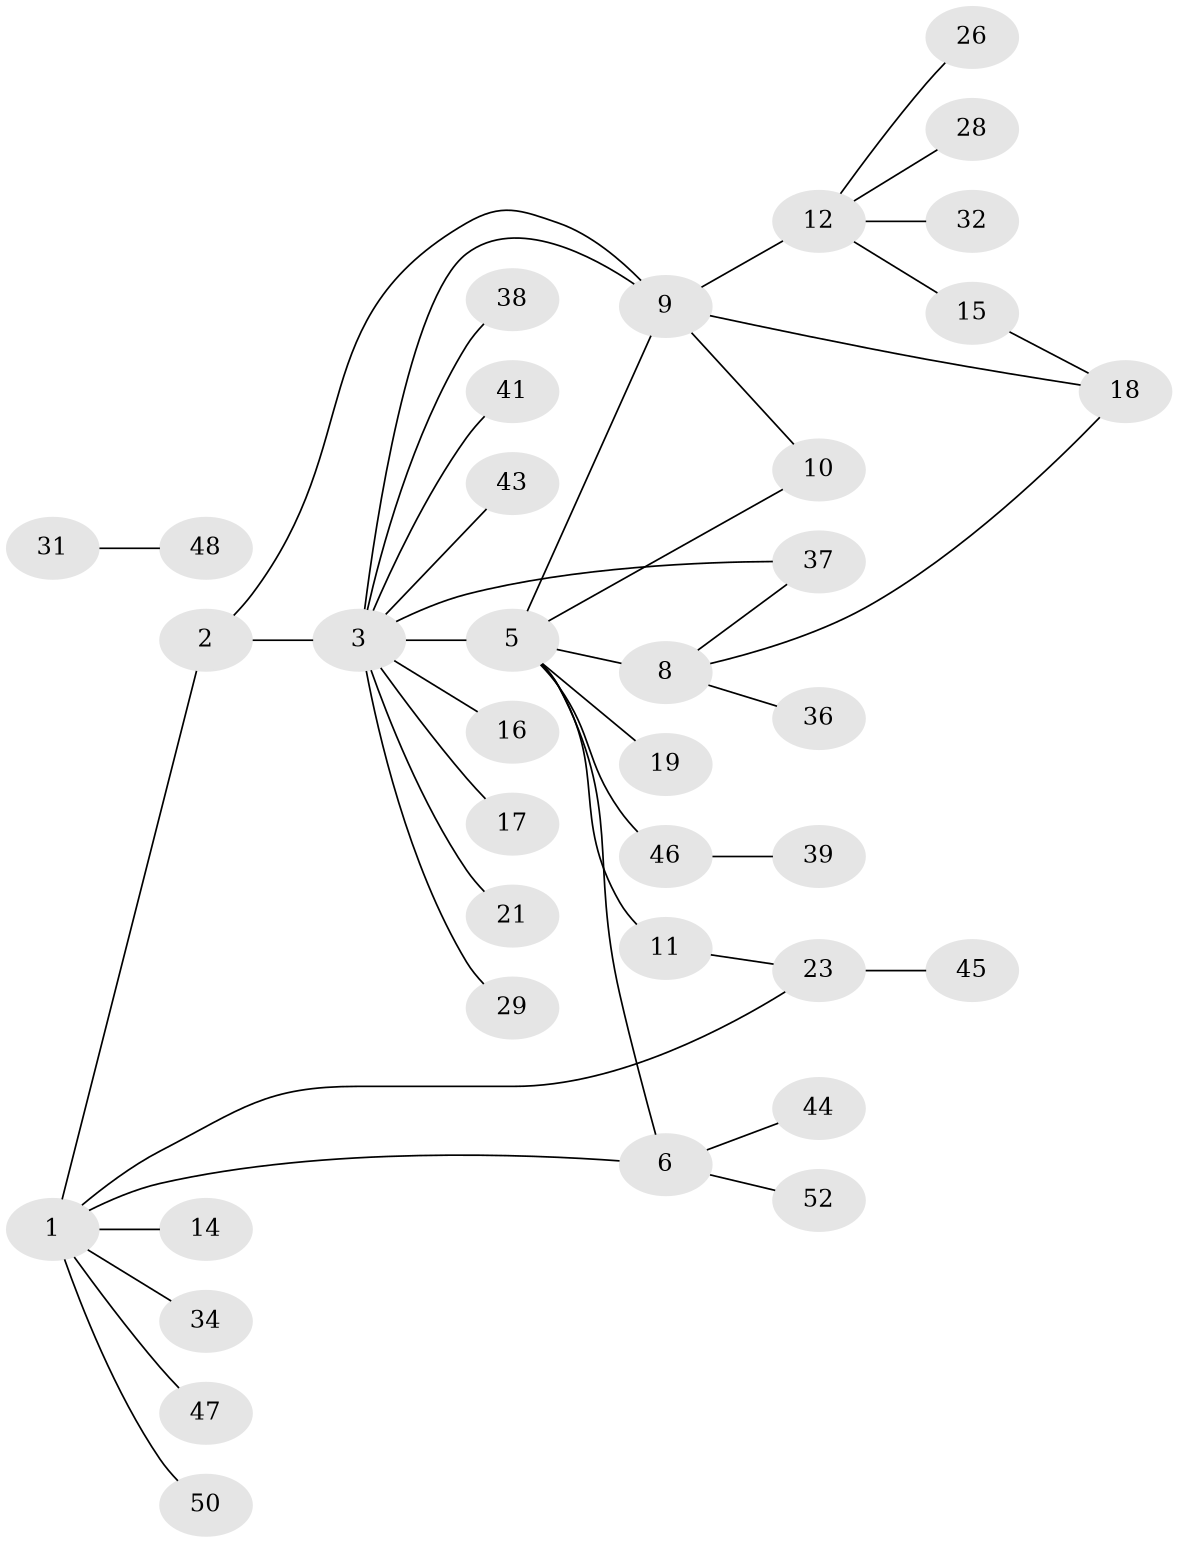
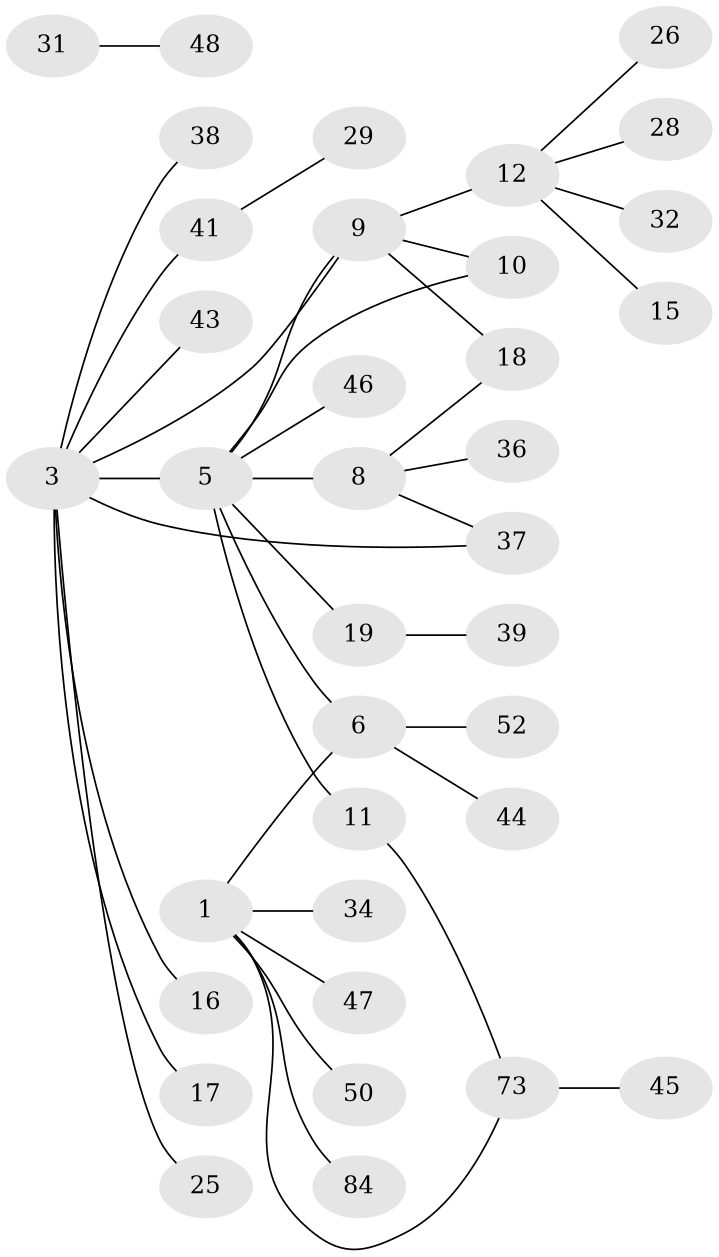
(1049, 353) -> none
(206, 640) -> none
(409, 834) -> (283, 184)
(743, 856) -> (436, 635)
(513, 916) -> (206, 1187)
(819, 971) -> (513, 1088)
(206, 1229) -> (359, 1187)
